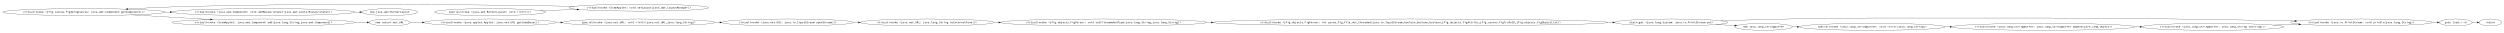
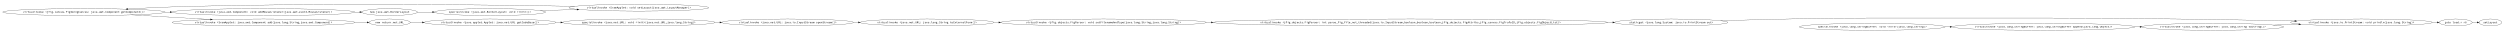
none -> (425, 12)
(2490, 22) -> (2490, 22)
(1764, 27) -> none
